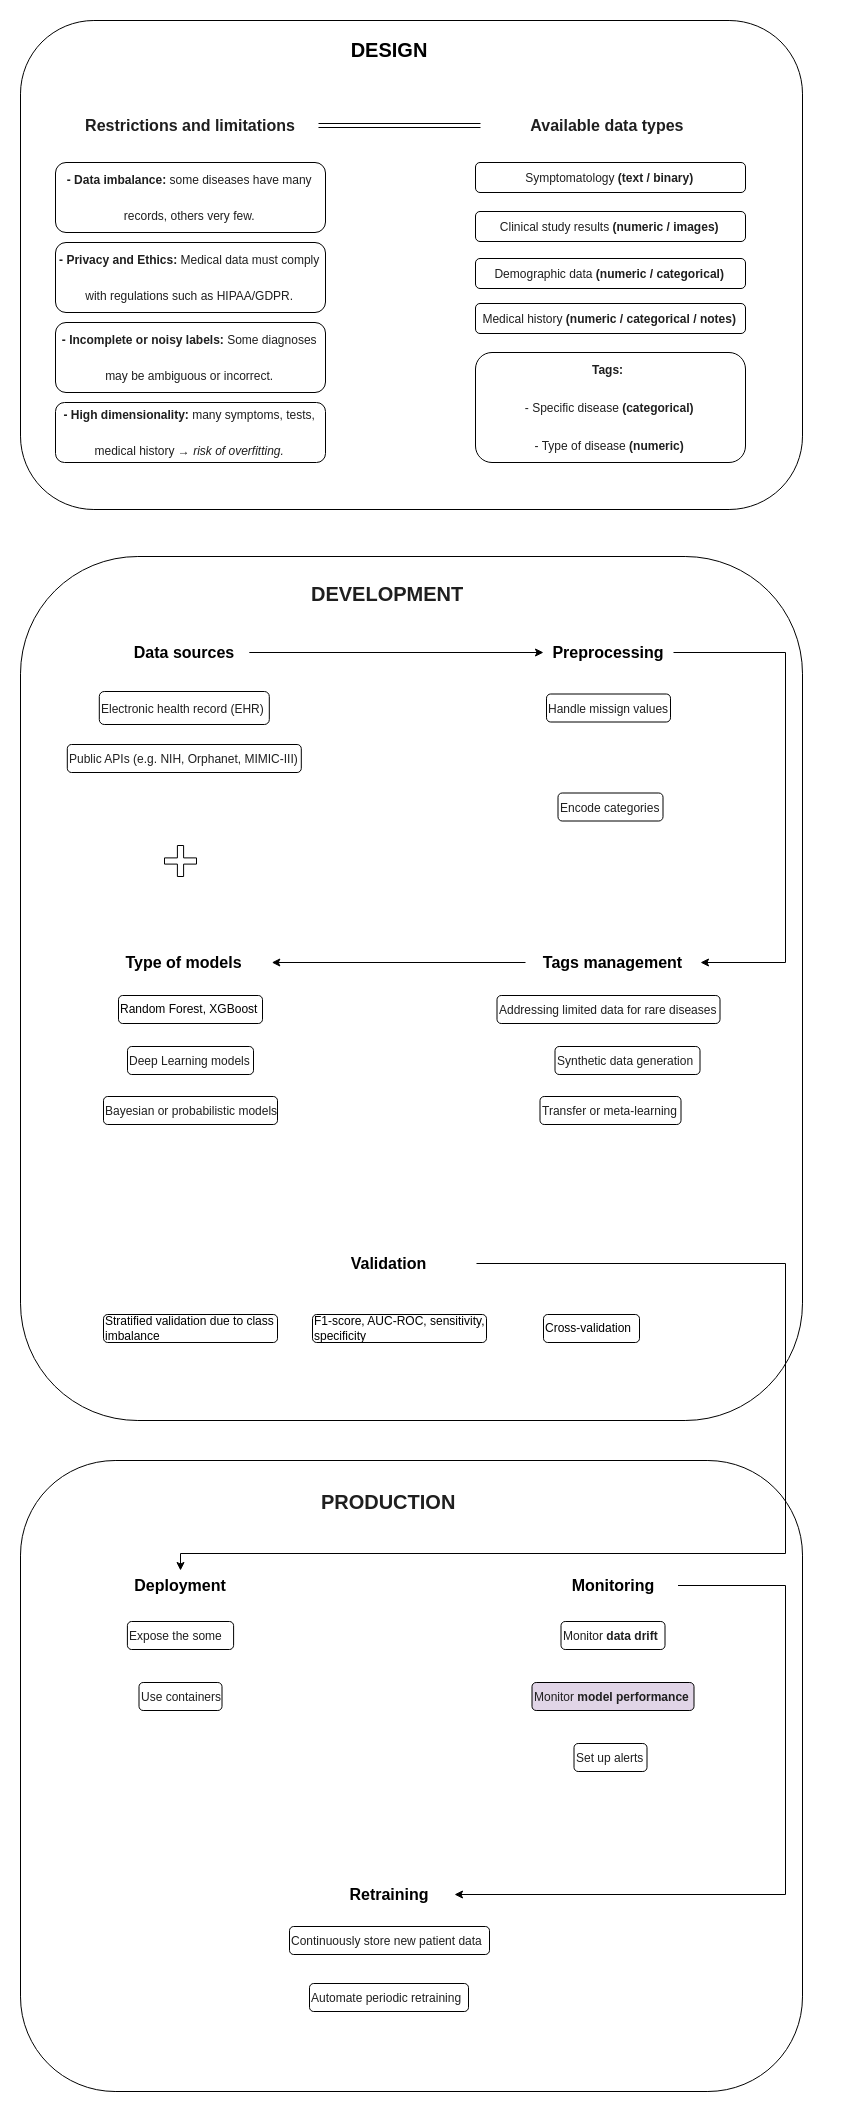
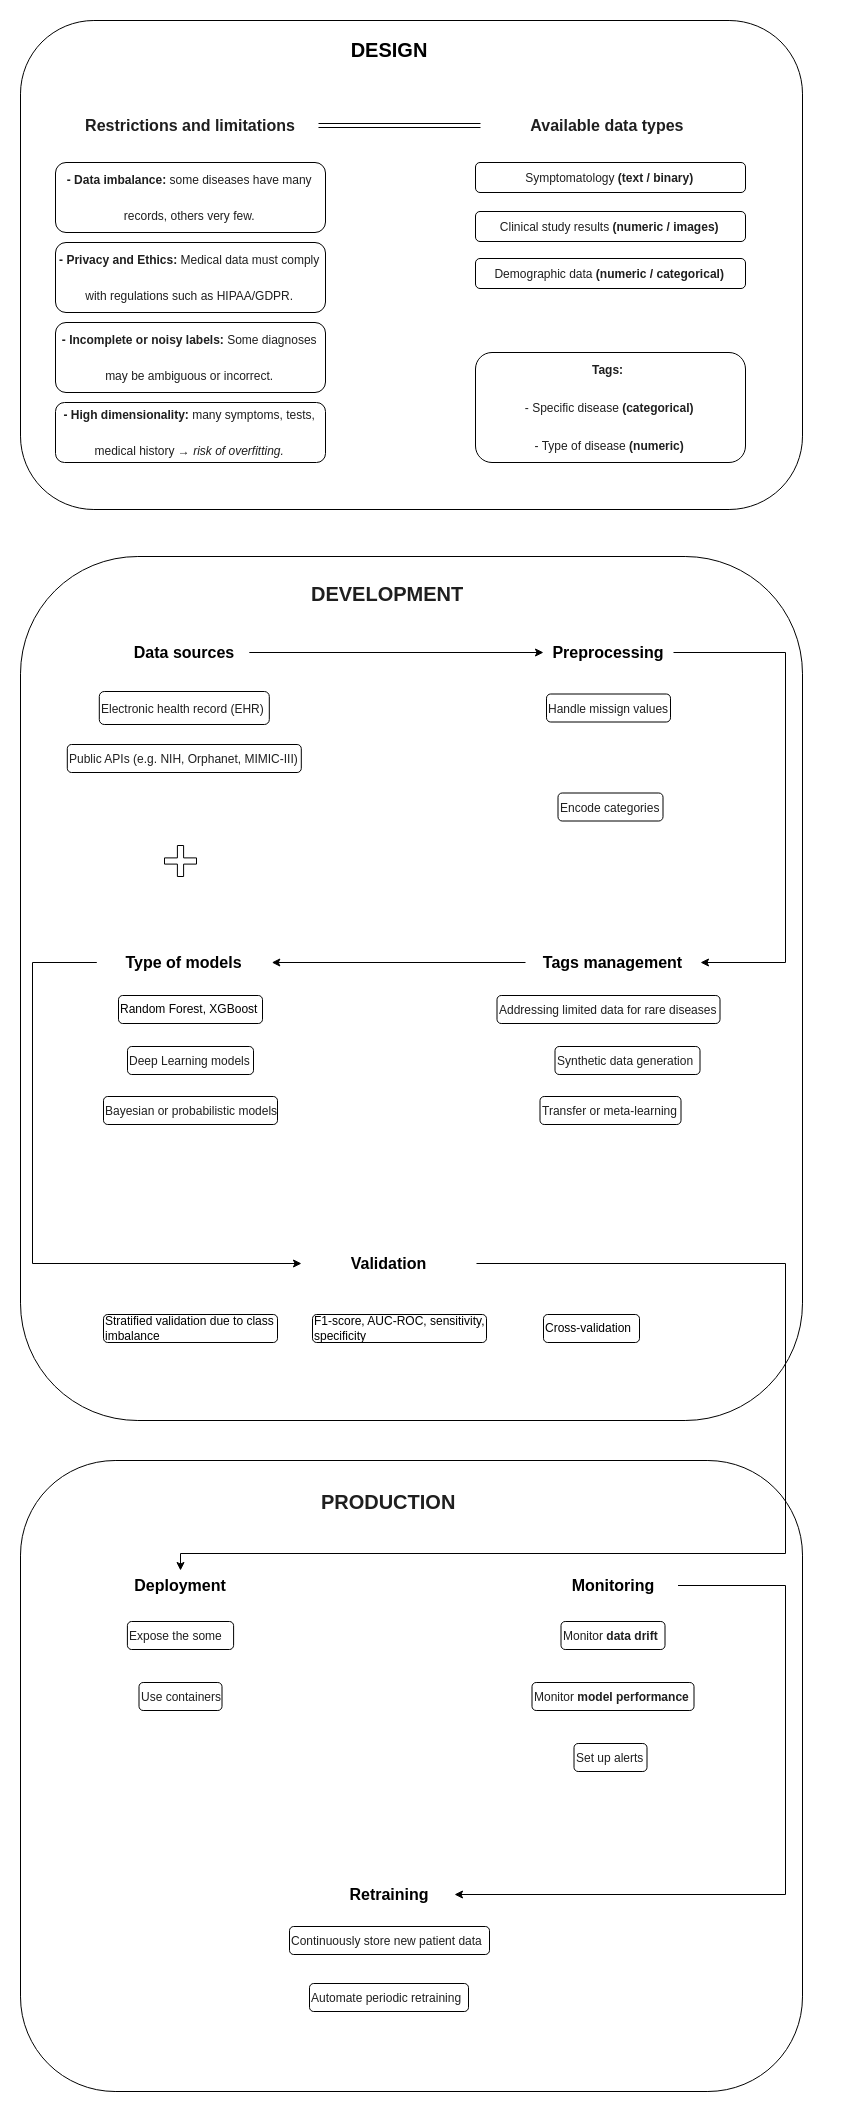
(611, 319) -> none
none -> (33, 1212)
(613, 1697) -> (613, 1697)
